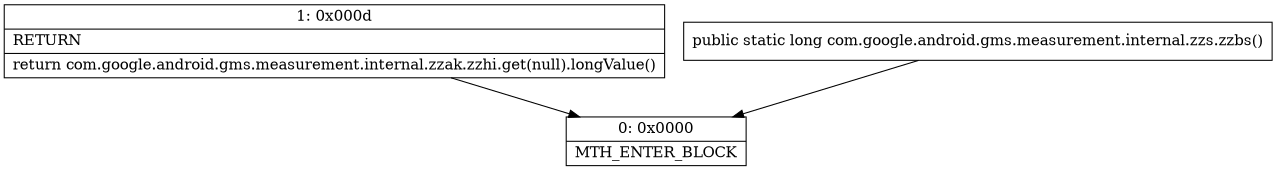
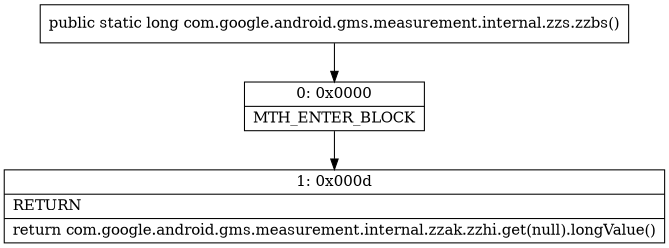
(510, 96) -> (334, 145)
